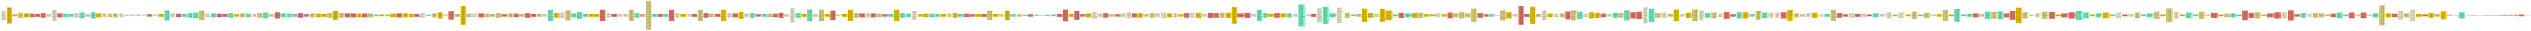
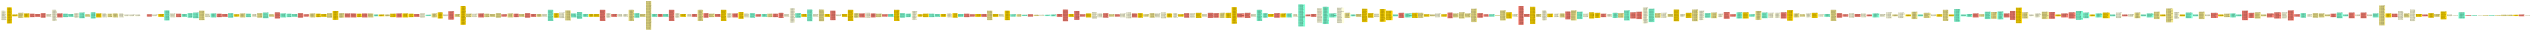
(144, 15) -> none
(1308, 15) -> (1308, 15)
(1432, 15) -> (1432, 15)
(2468, 15) -> (2468, 15)
(2474, 15) -> (2474, 15)
